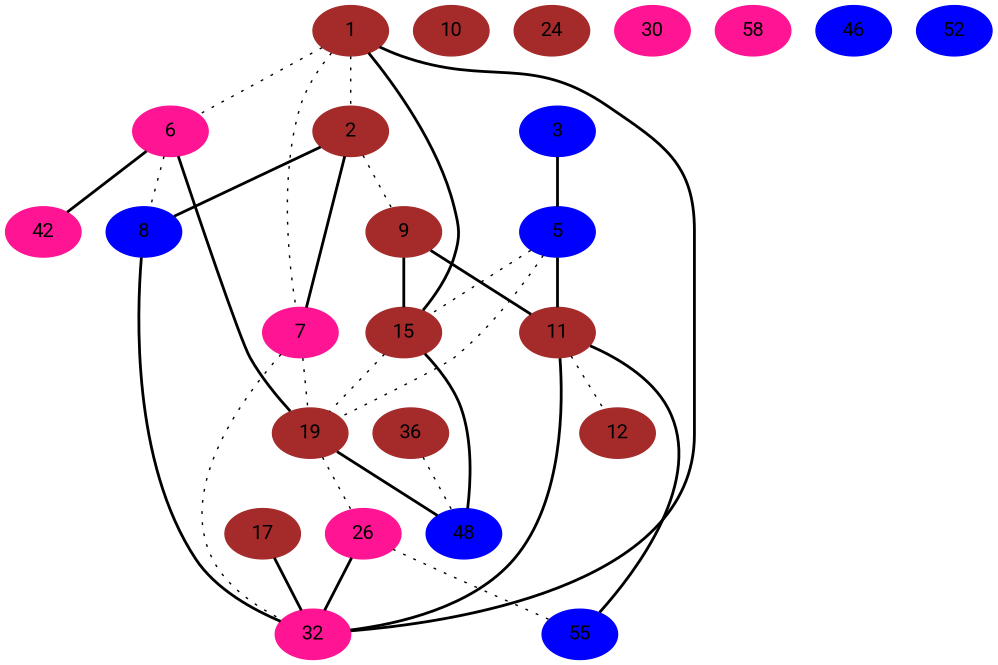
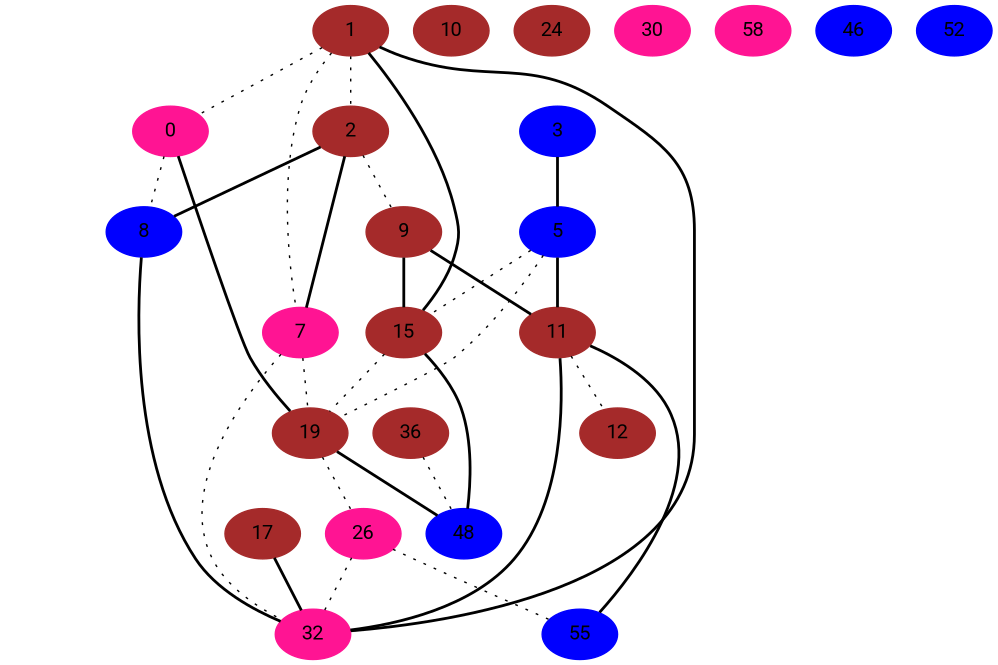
(170, 131) -> (170, 131)
(43, 232) -> none
(338, 584) -> (338, 584)
